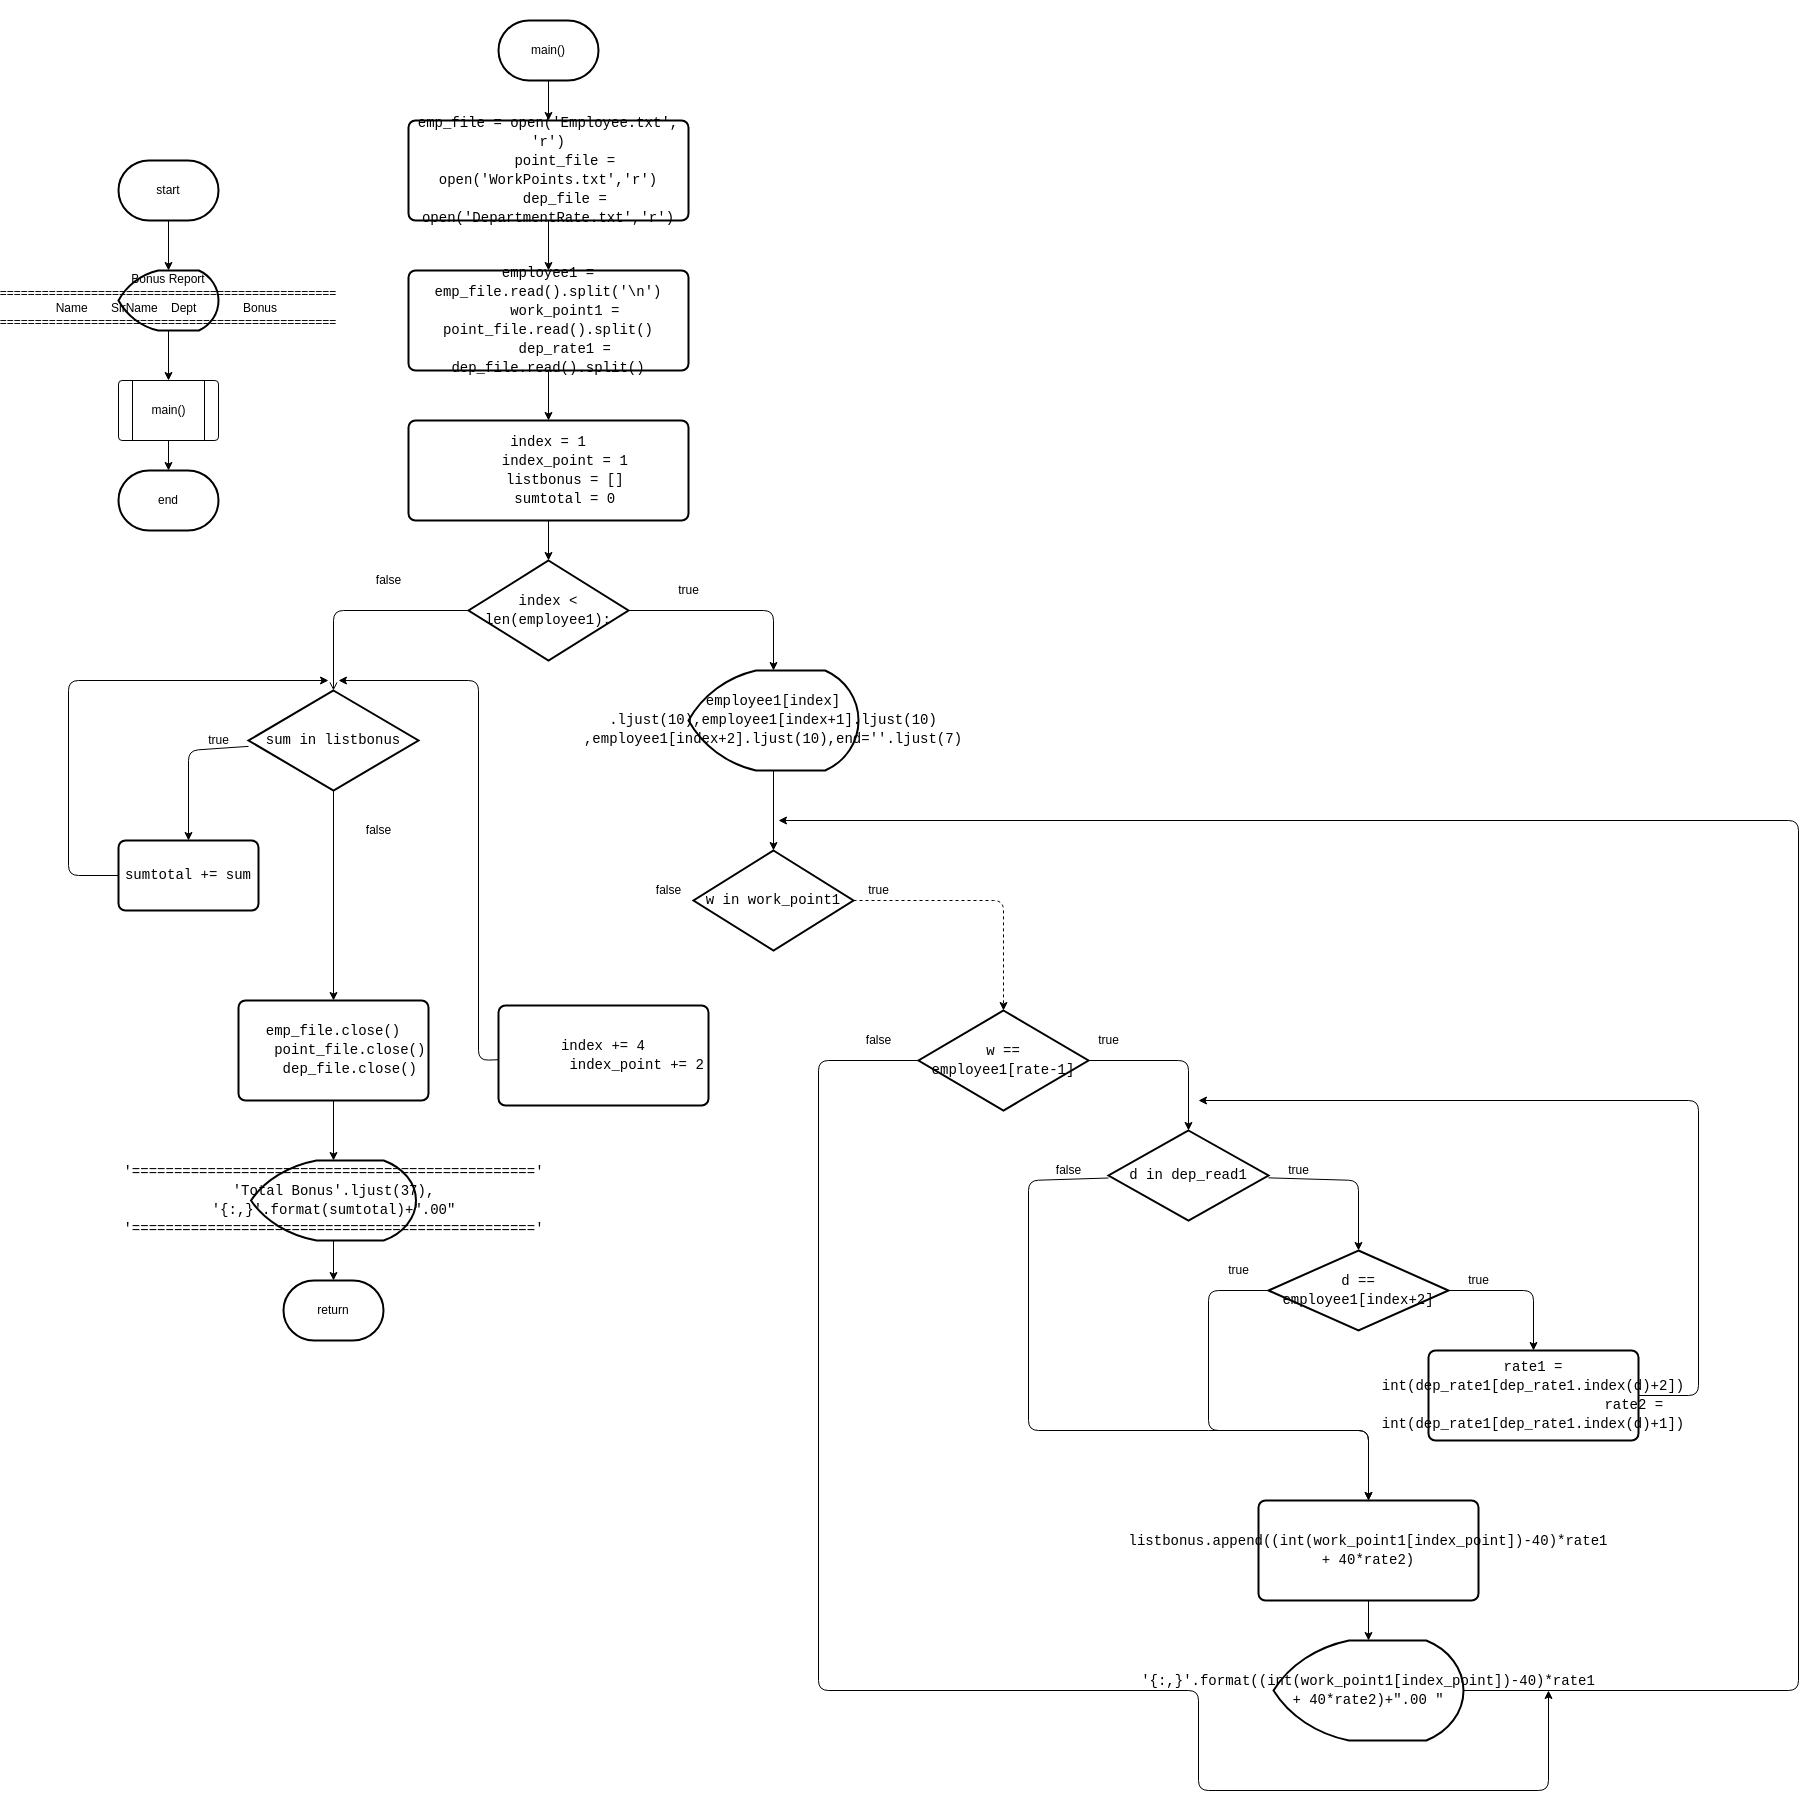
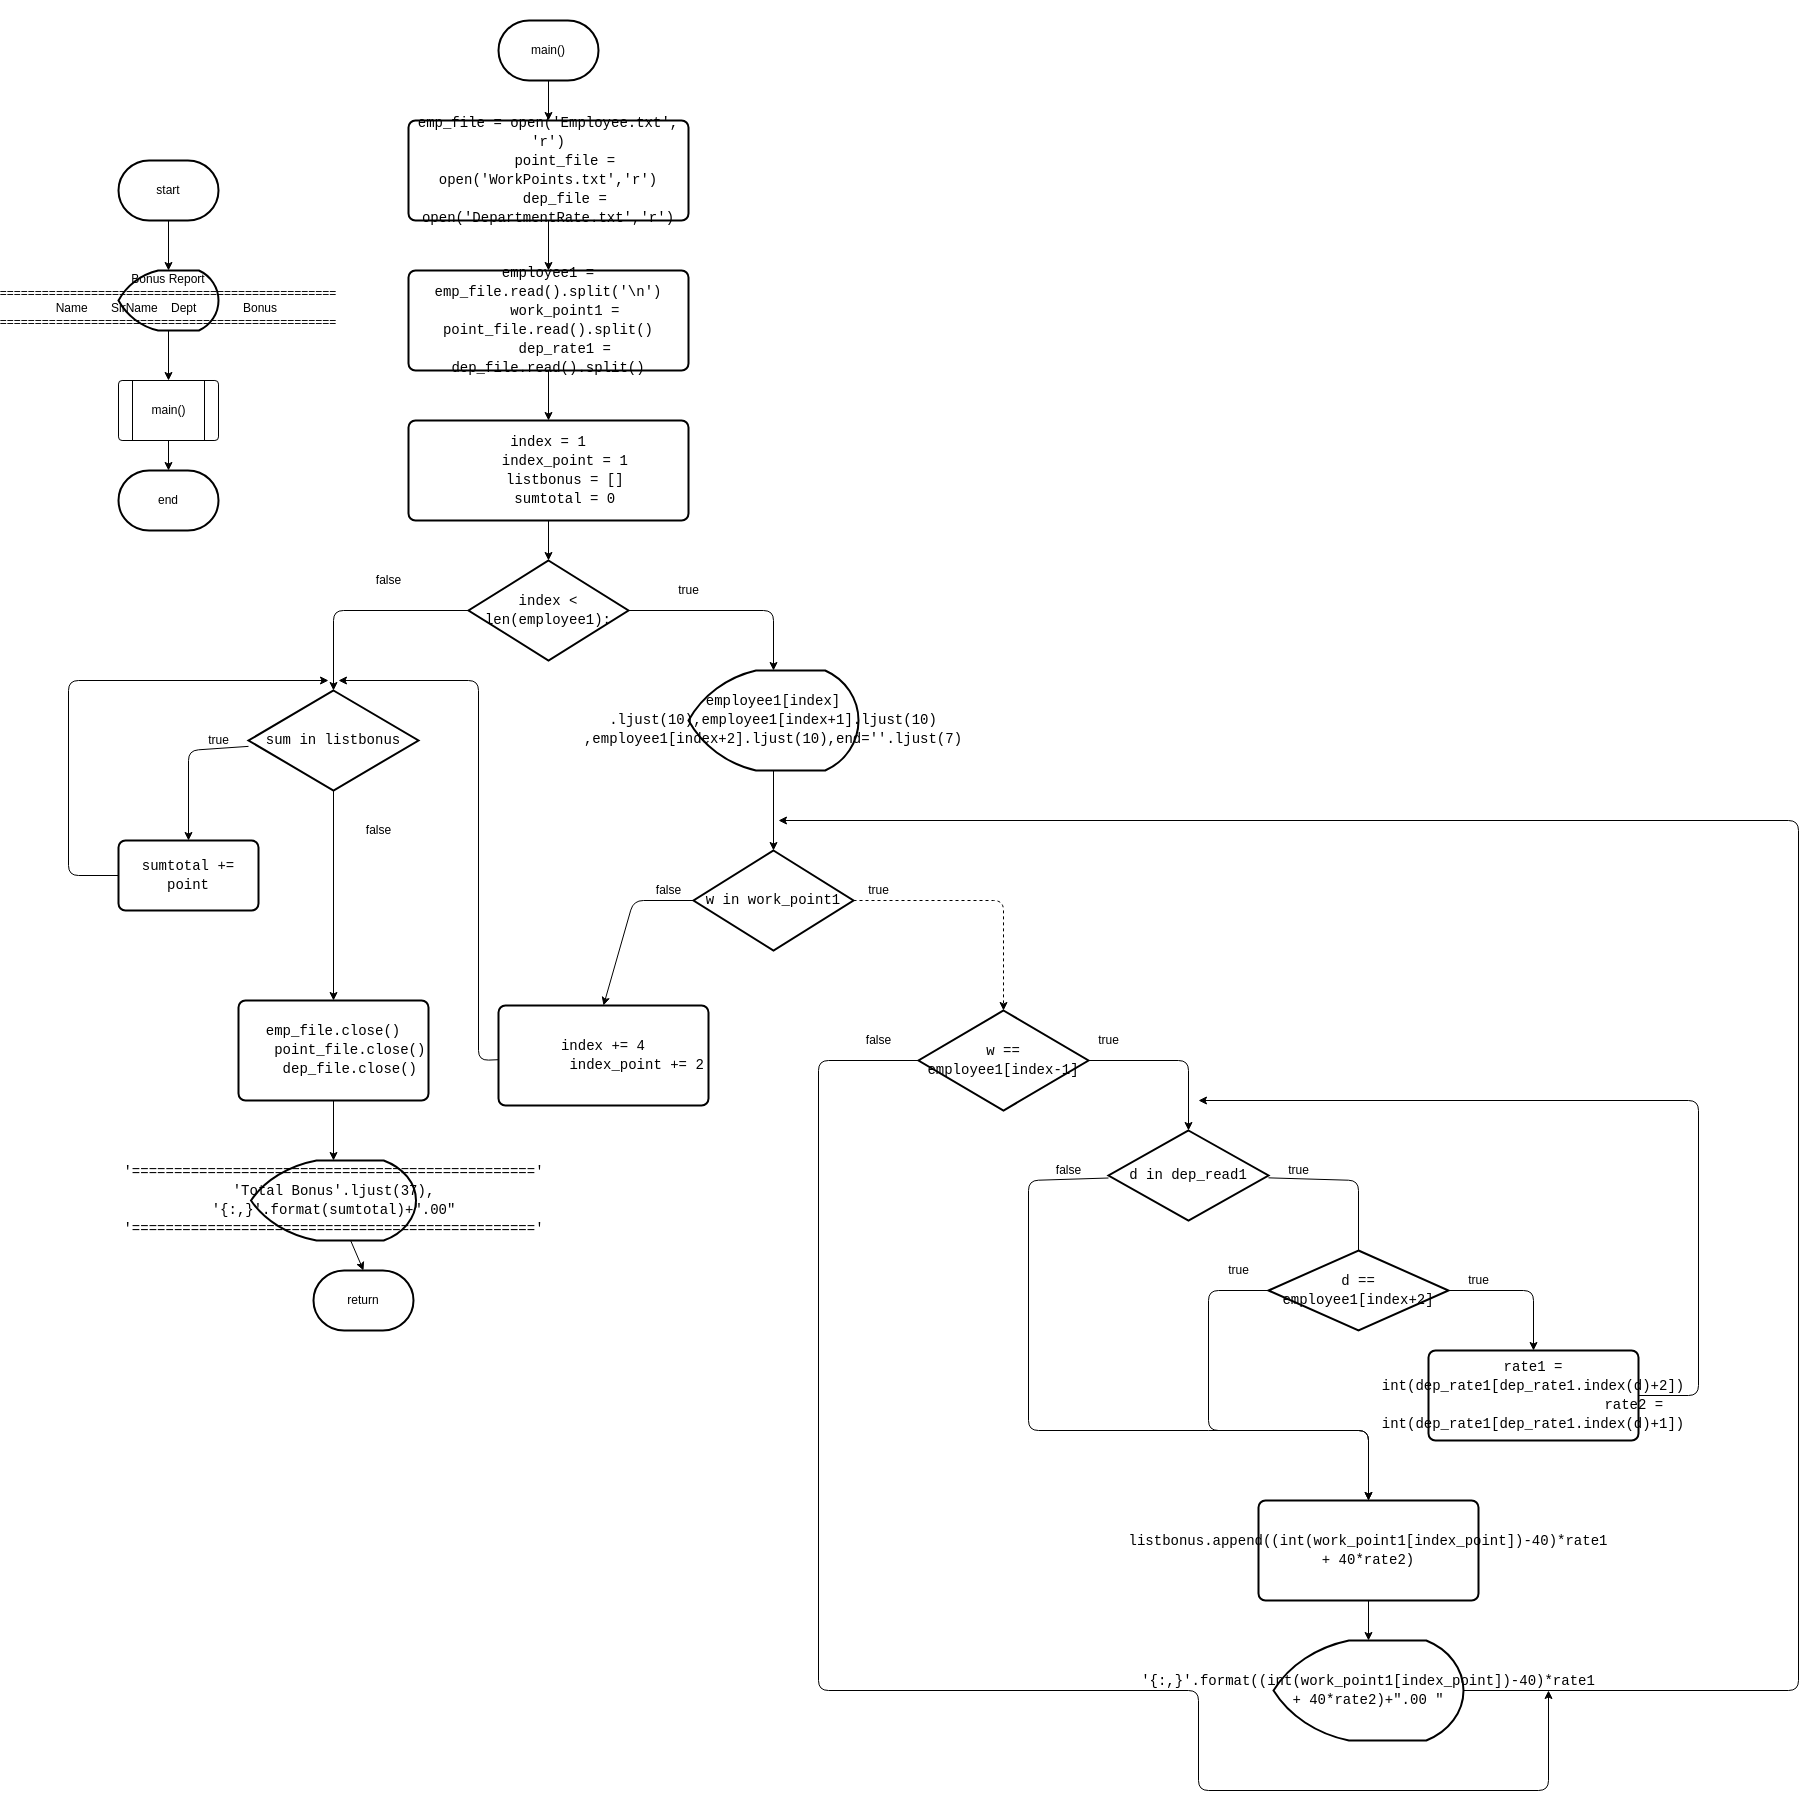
(334, 683) -> (334, 682)
(189, 876) -> (189, 876)
none -> (626, 926)
(1004, 1061) -> (1004, 1061)
(1359, 1242) -> (1359, 1245)
(334, 1311) -> (364, 1301)
